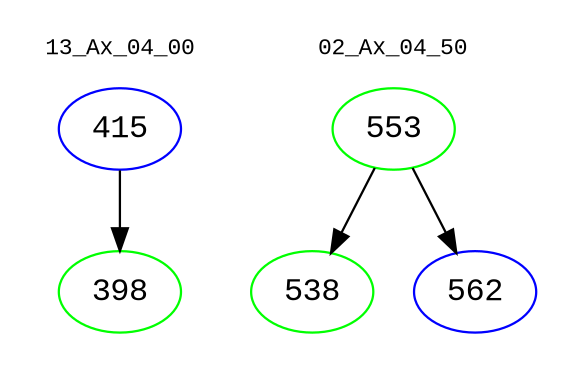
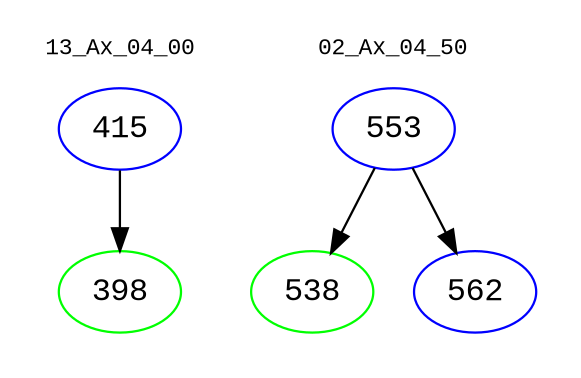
(394, 129) -> (394, 129)
